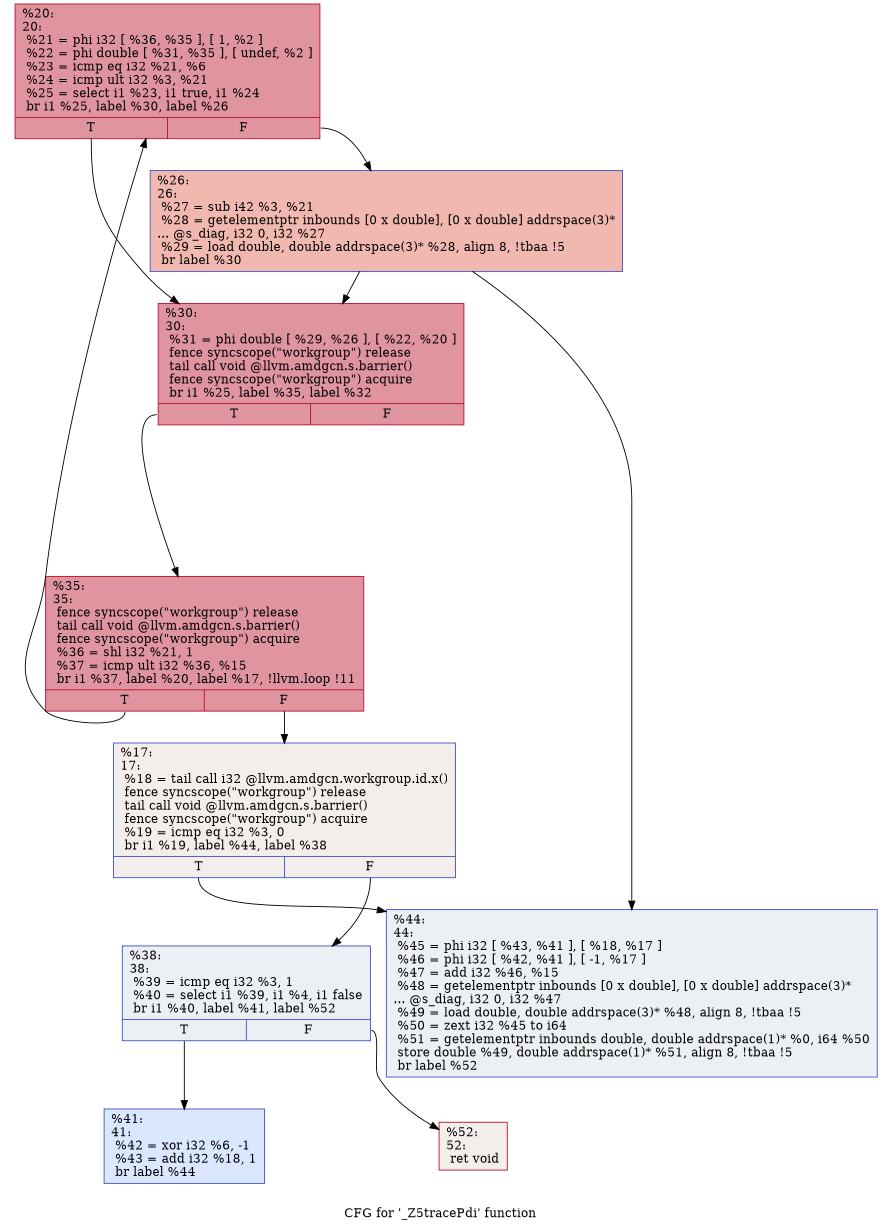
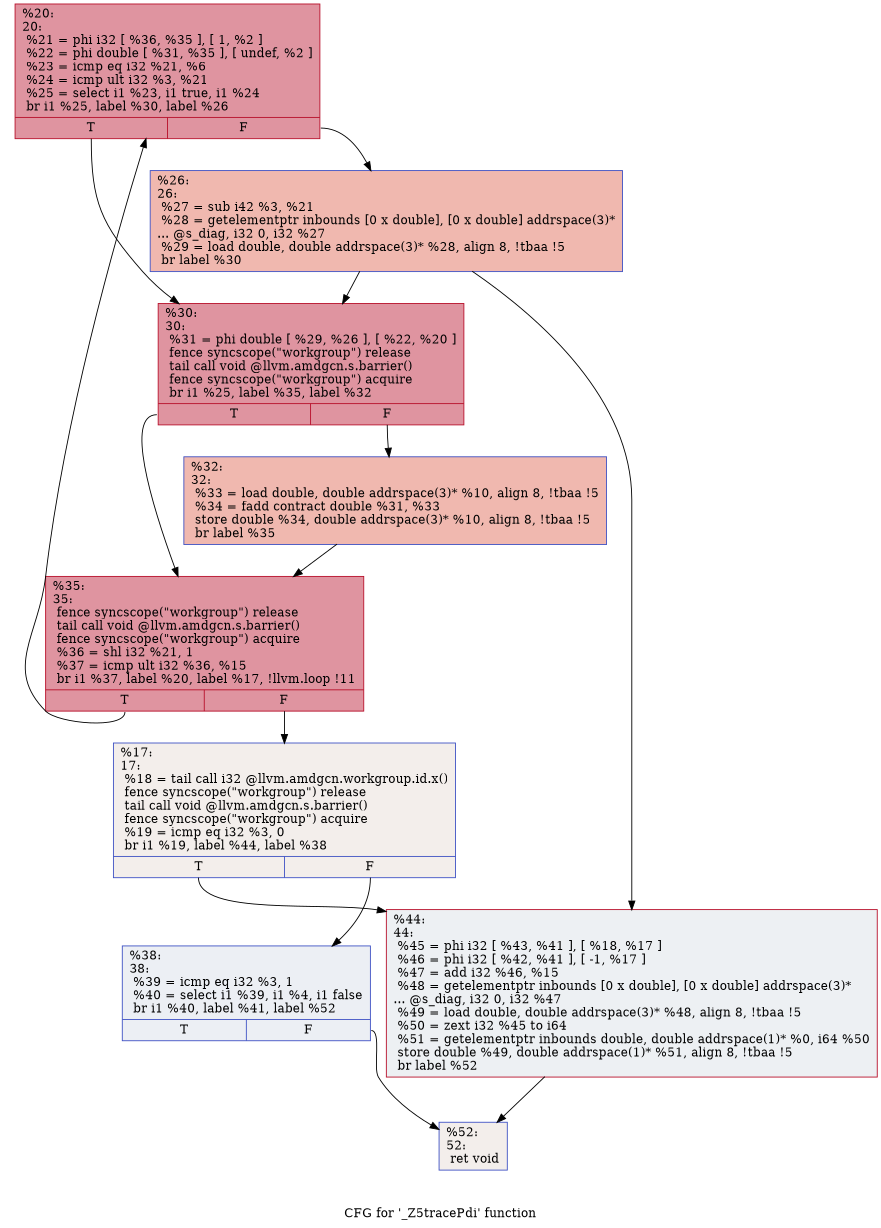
none -> (395, 501)
(632, 993) -> (632, 993)
none -> (524, 1096)
(184, 1146) -> none
(473, 1146) -> (473, 1146)
